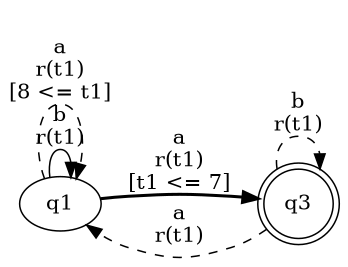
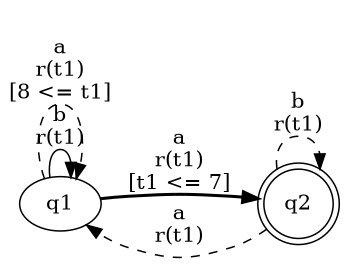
(299, 204) -> (299, 204)
